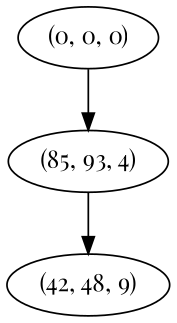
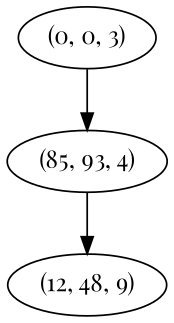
(88, 38) -> (87, 38)
(88, 285) -> (87, 285)
